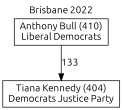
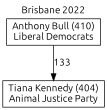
(61, 94) -> (54, 94)
